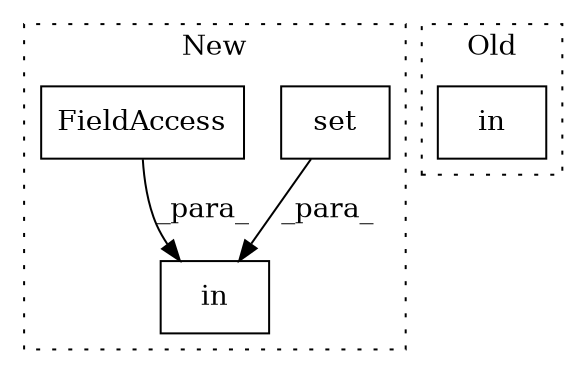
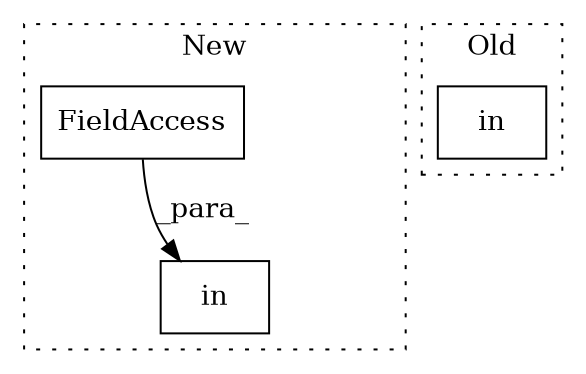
(335, 123) -> none
